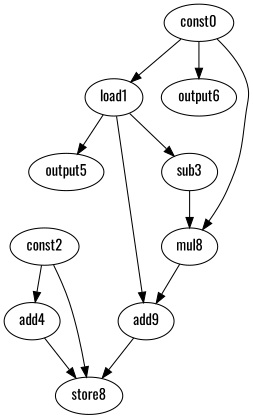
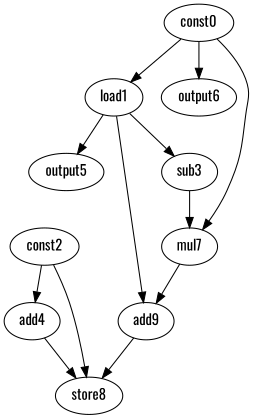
(190, 247) -> (190, 247)
